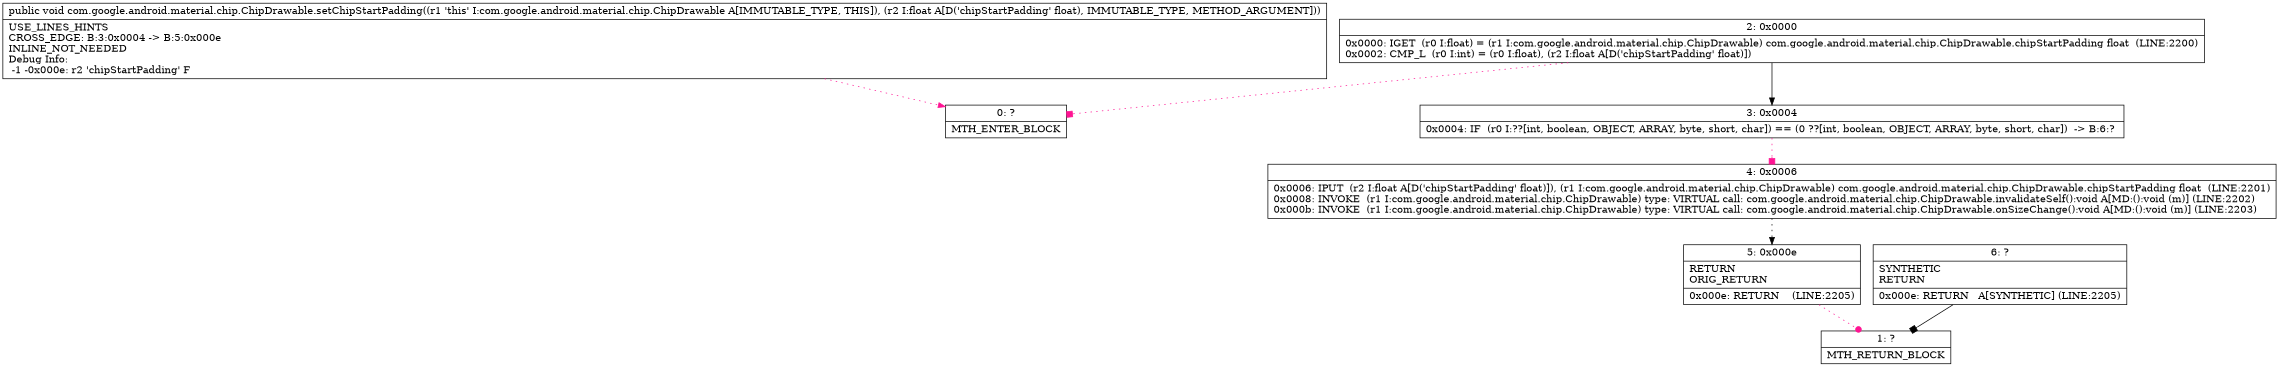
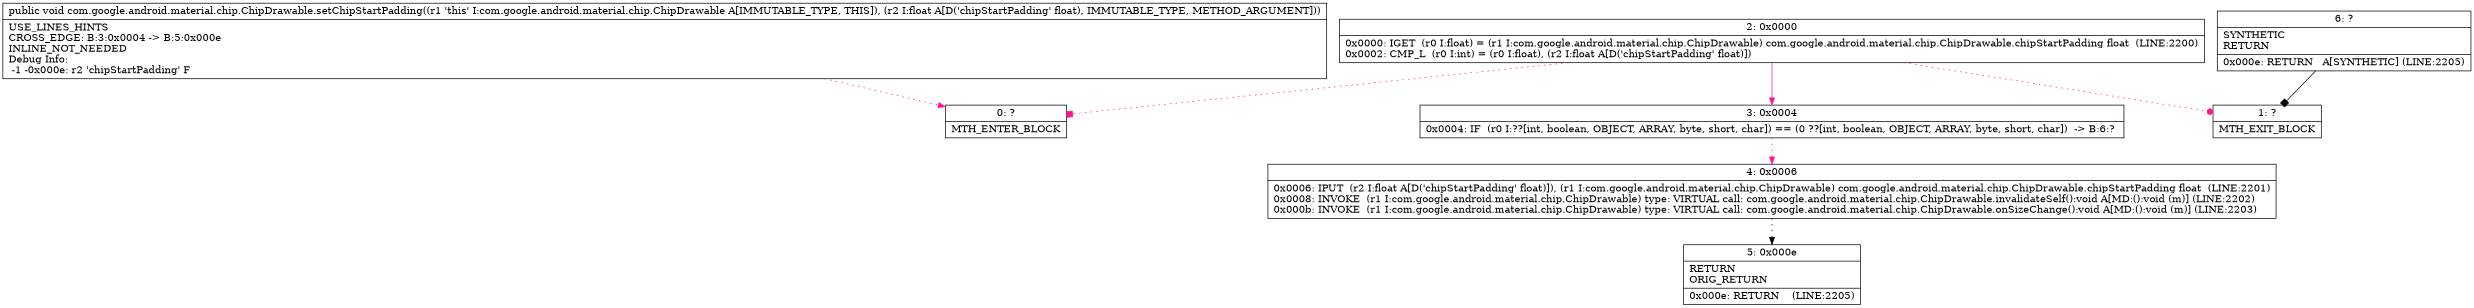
(1772, 80) -> (1772, 80)
(1772, 147) -> (1772, 147)
(1837, 316) -> (2055, 87)
(1886, 355) -> (2267, 129)
